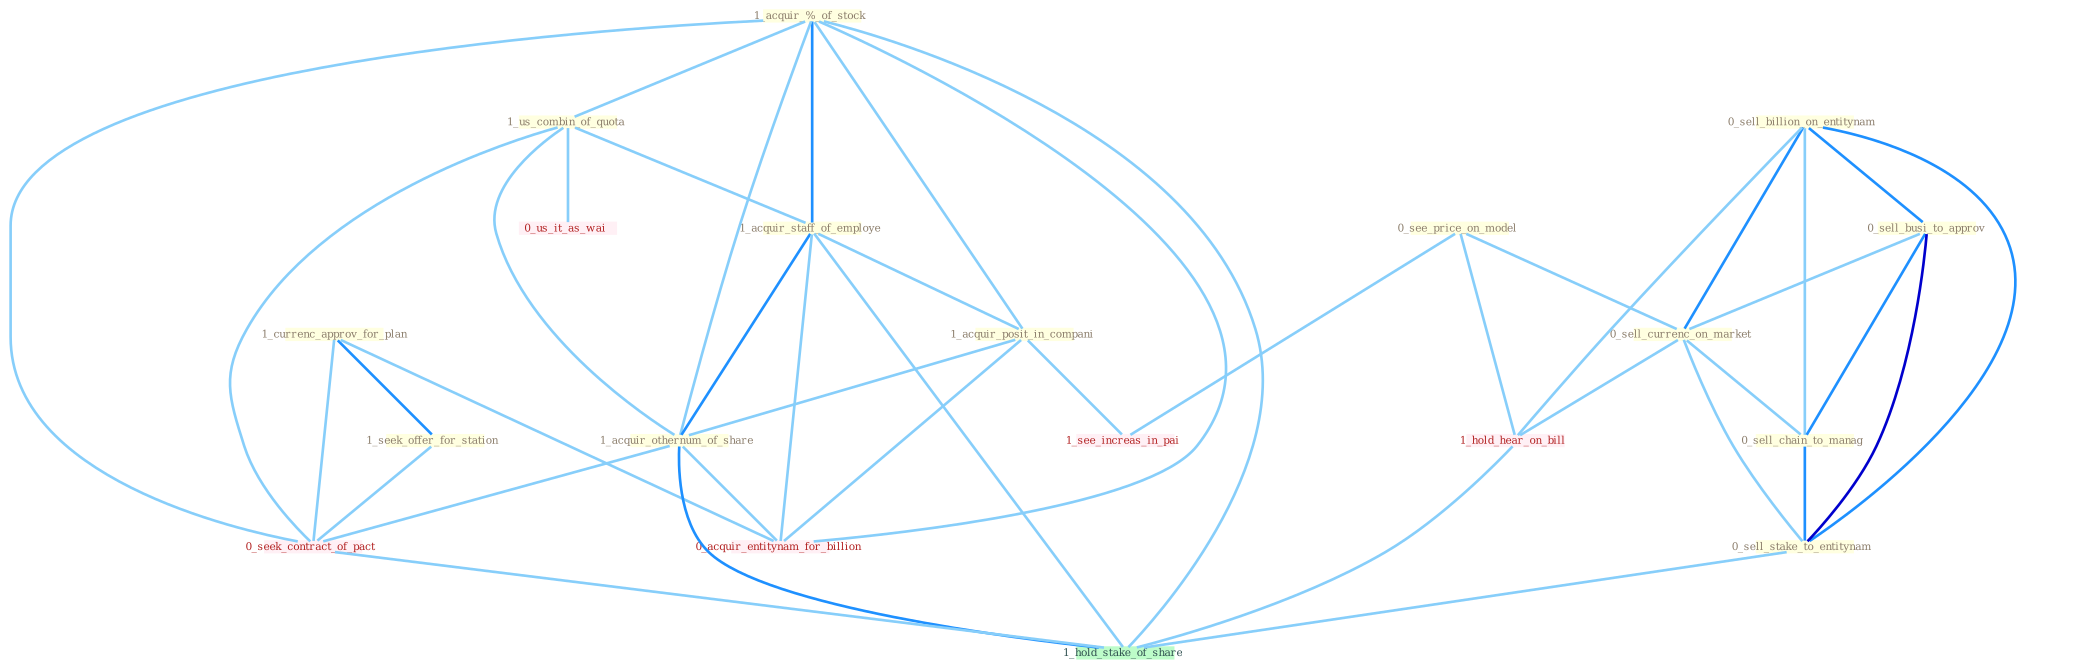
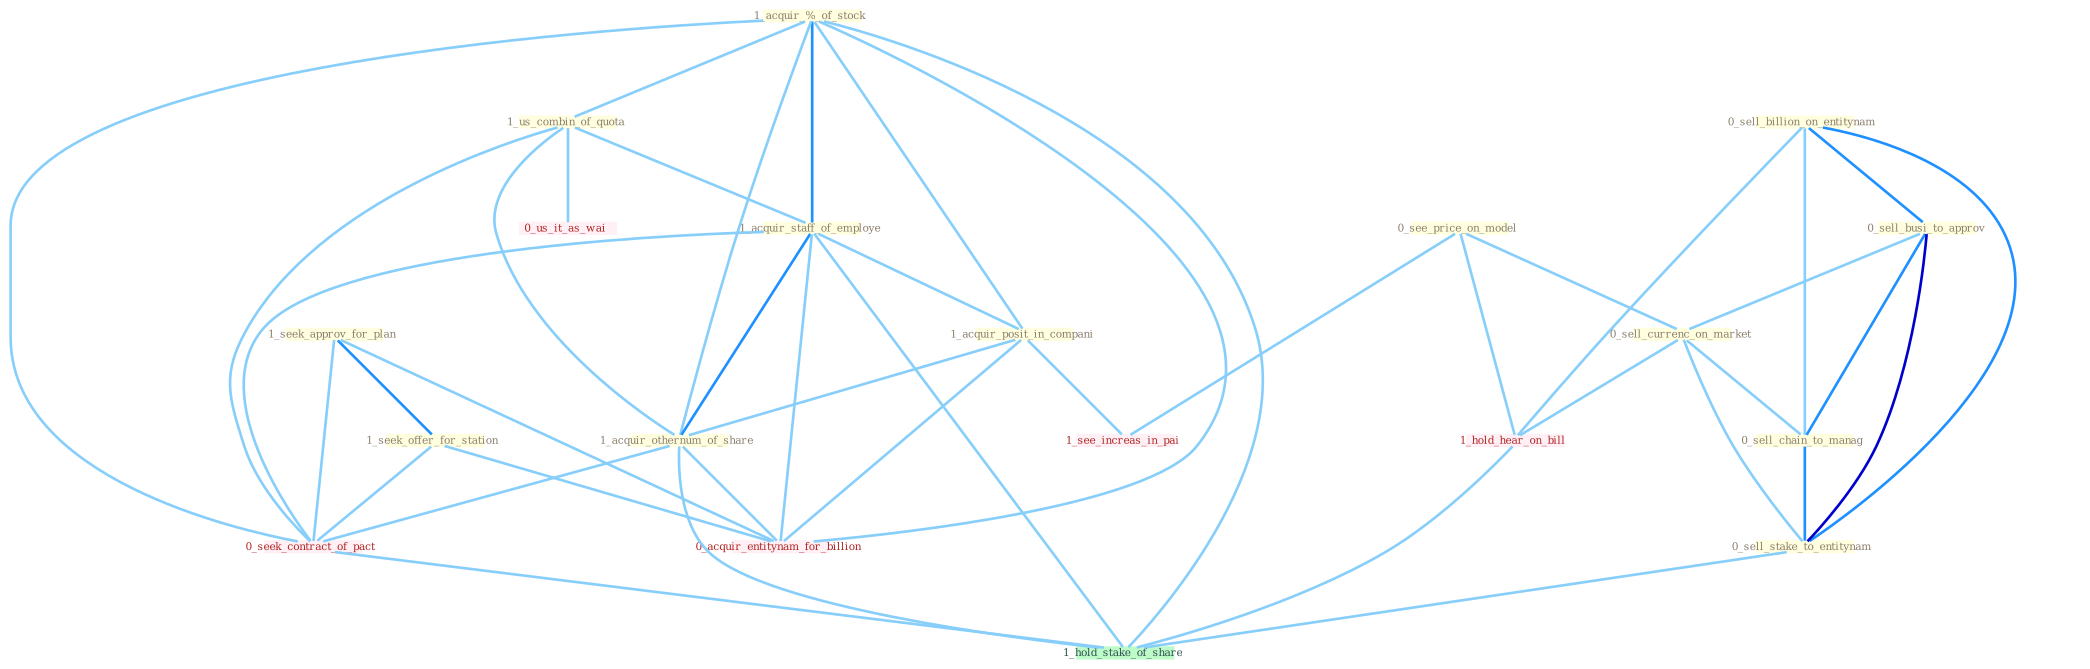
(1744, 228) -> none
none -> (392, 272)
(334, 334) -> (334, 334)
none -> (608, 494)
(794, 592) -> (794, 592)
